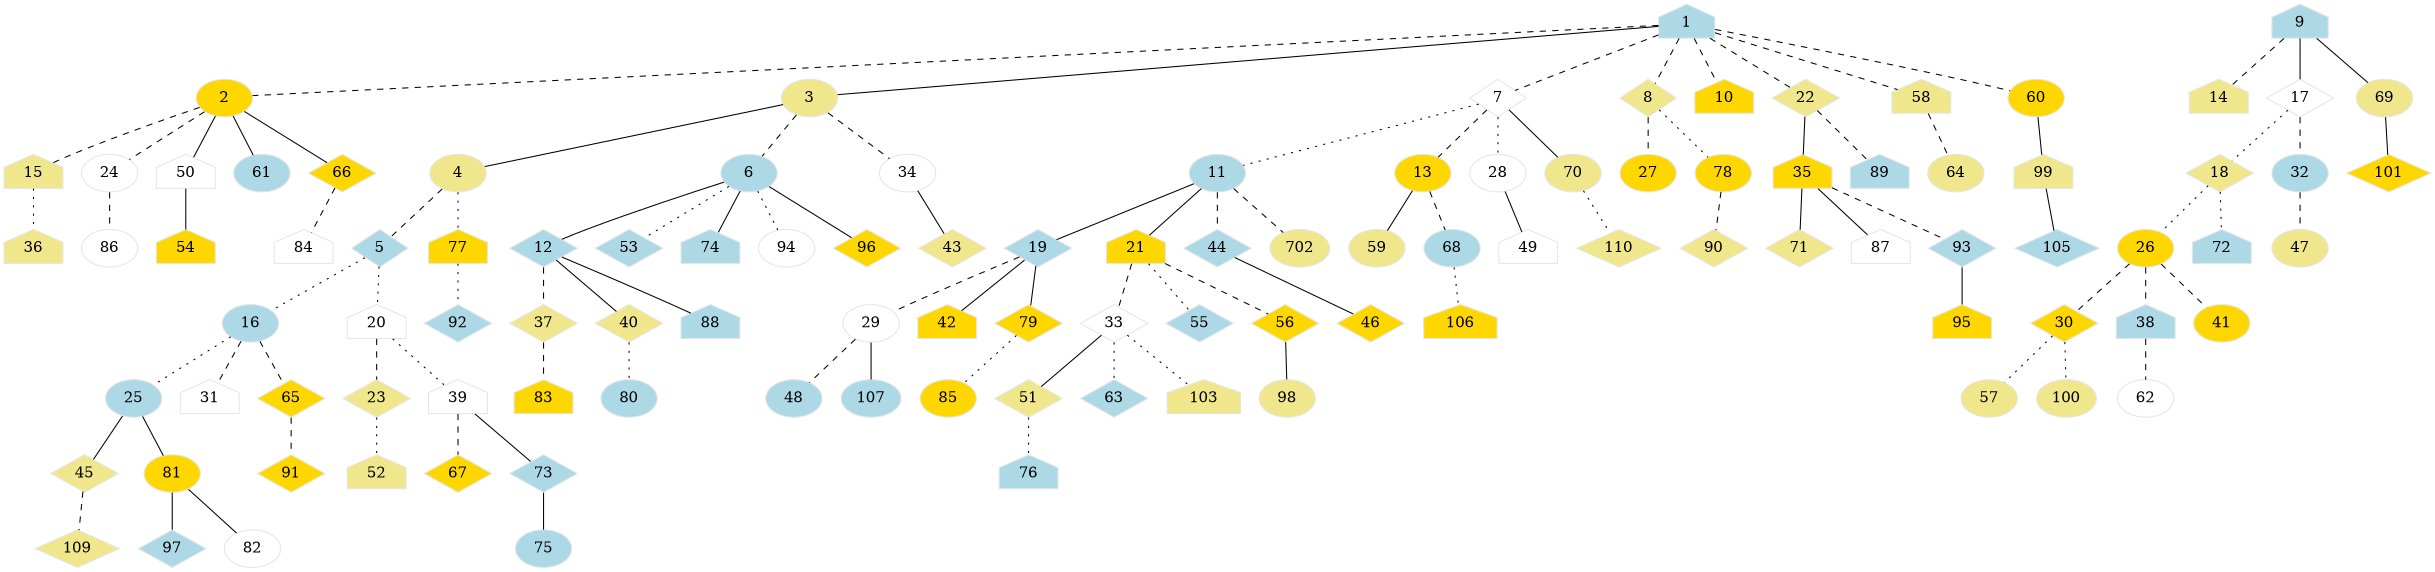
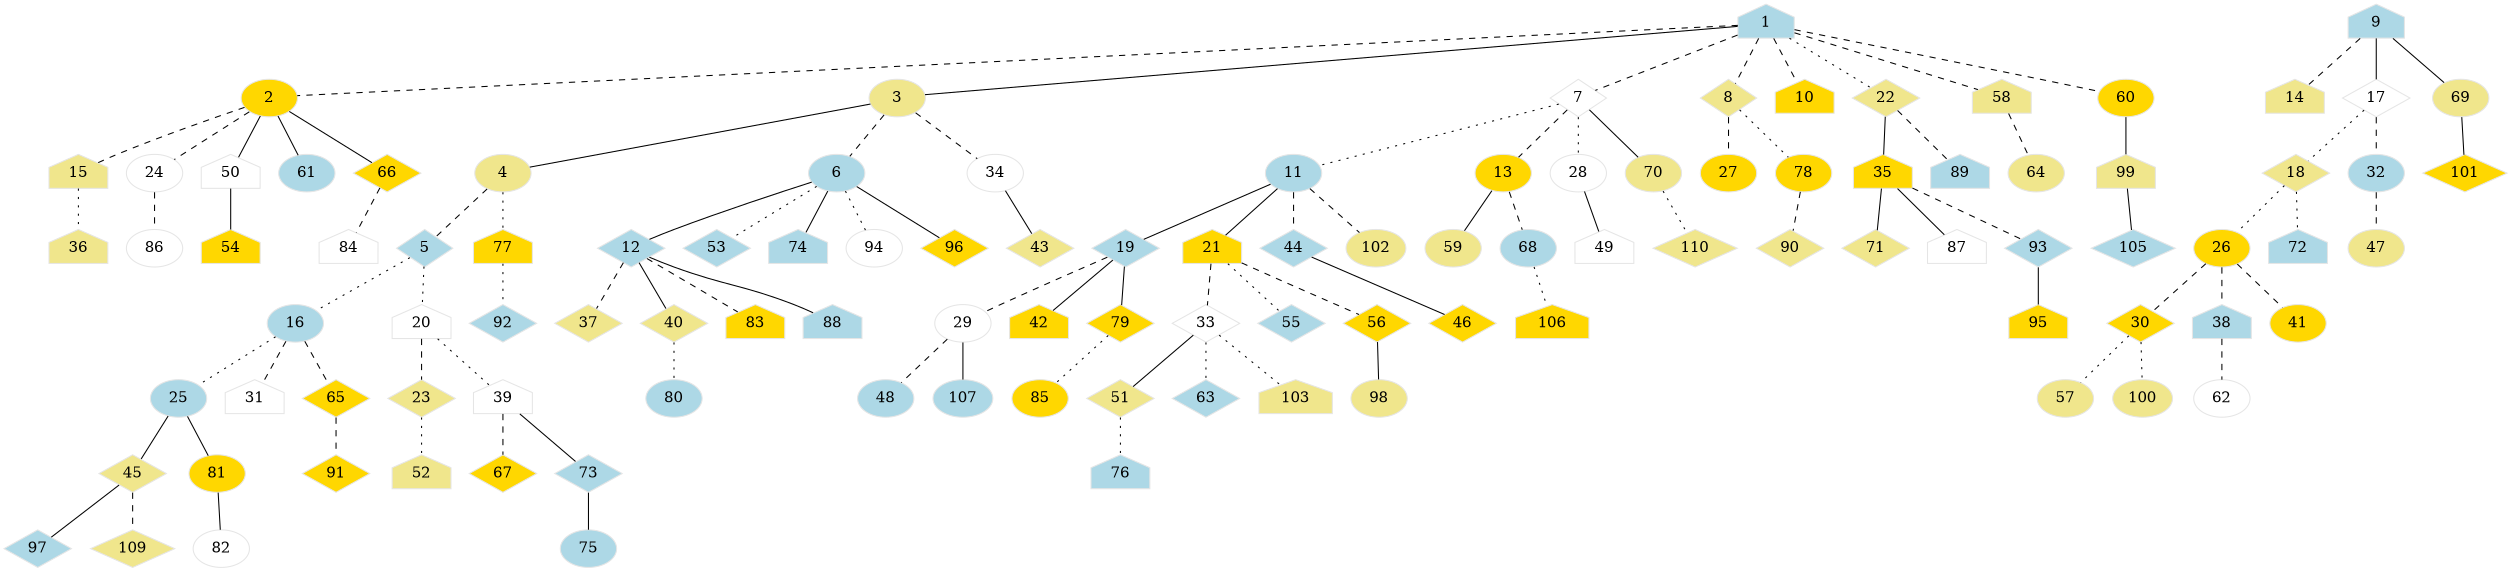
(1750, 63) -> (1830, 63)
(1300, 248) -> (1376, 248)
(544, 361) -> (692, 285)
(172, 511) -> (85, 511)
